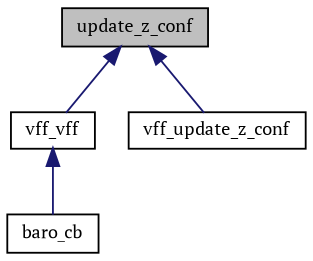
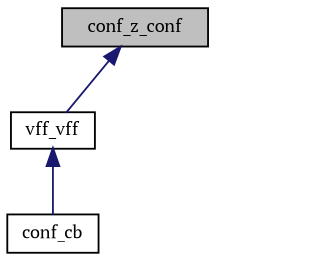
(135, 27) -> (135, 27)
(217, 130) -> none
(53, 234) -> (53, 234)
